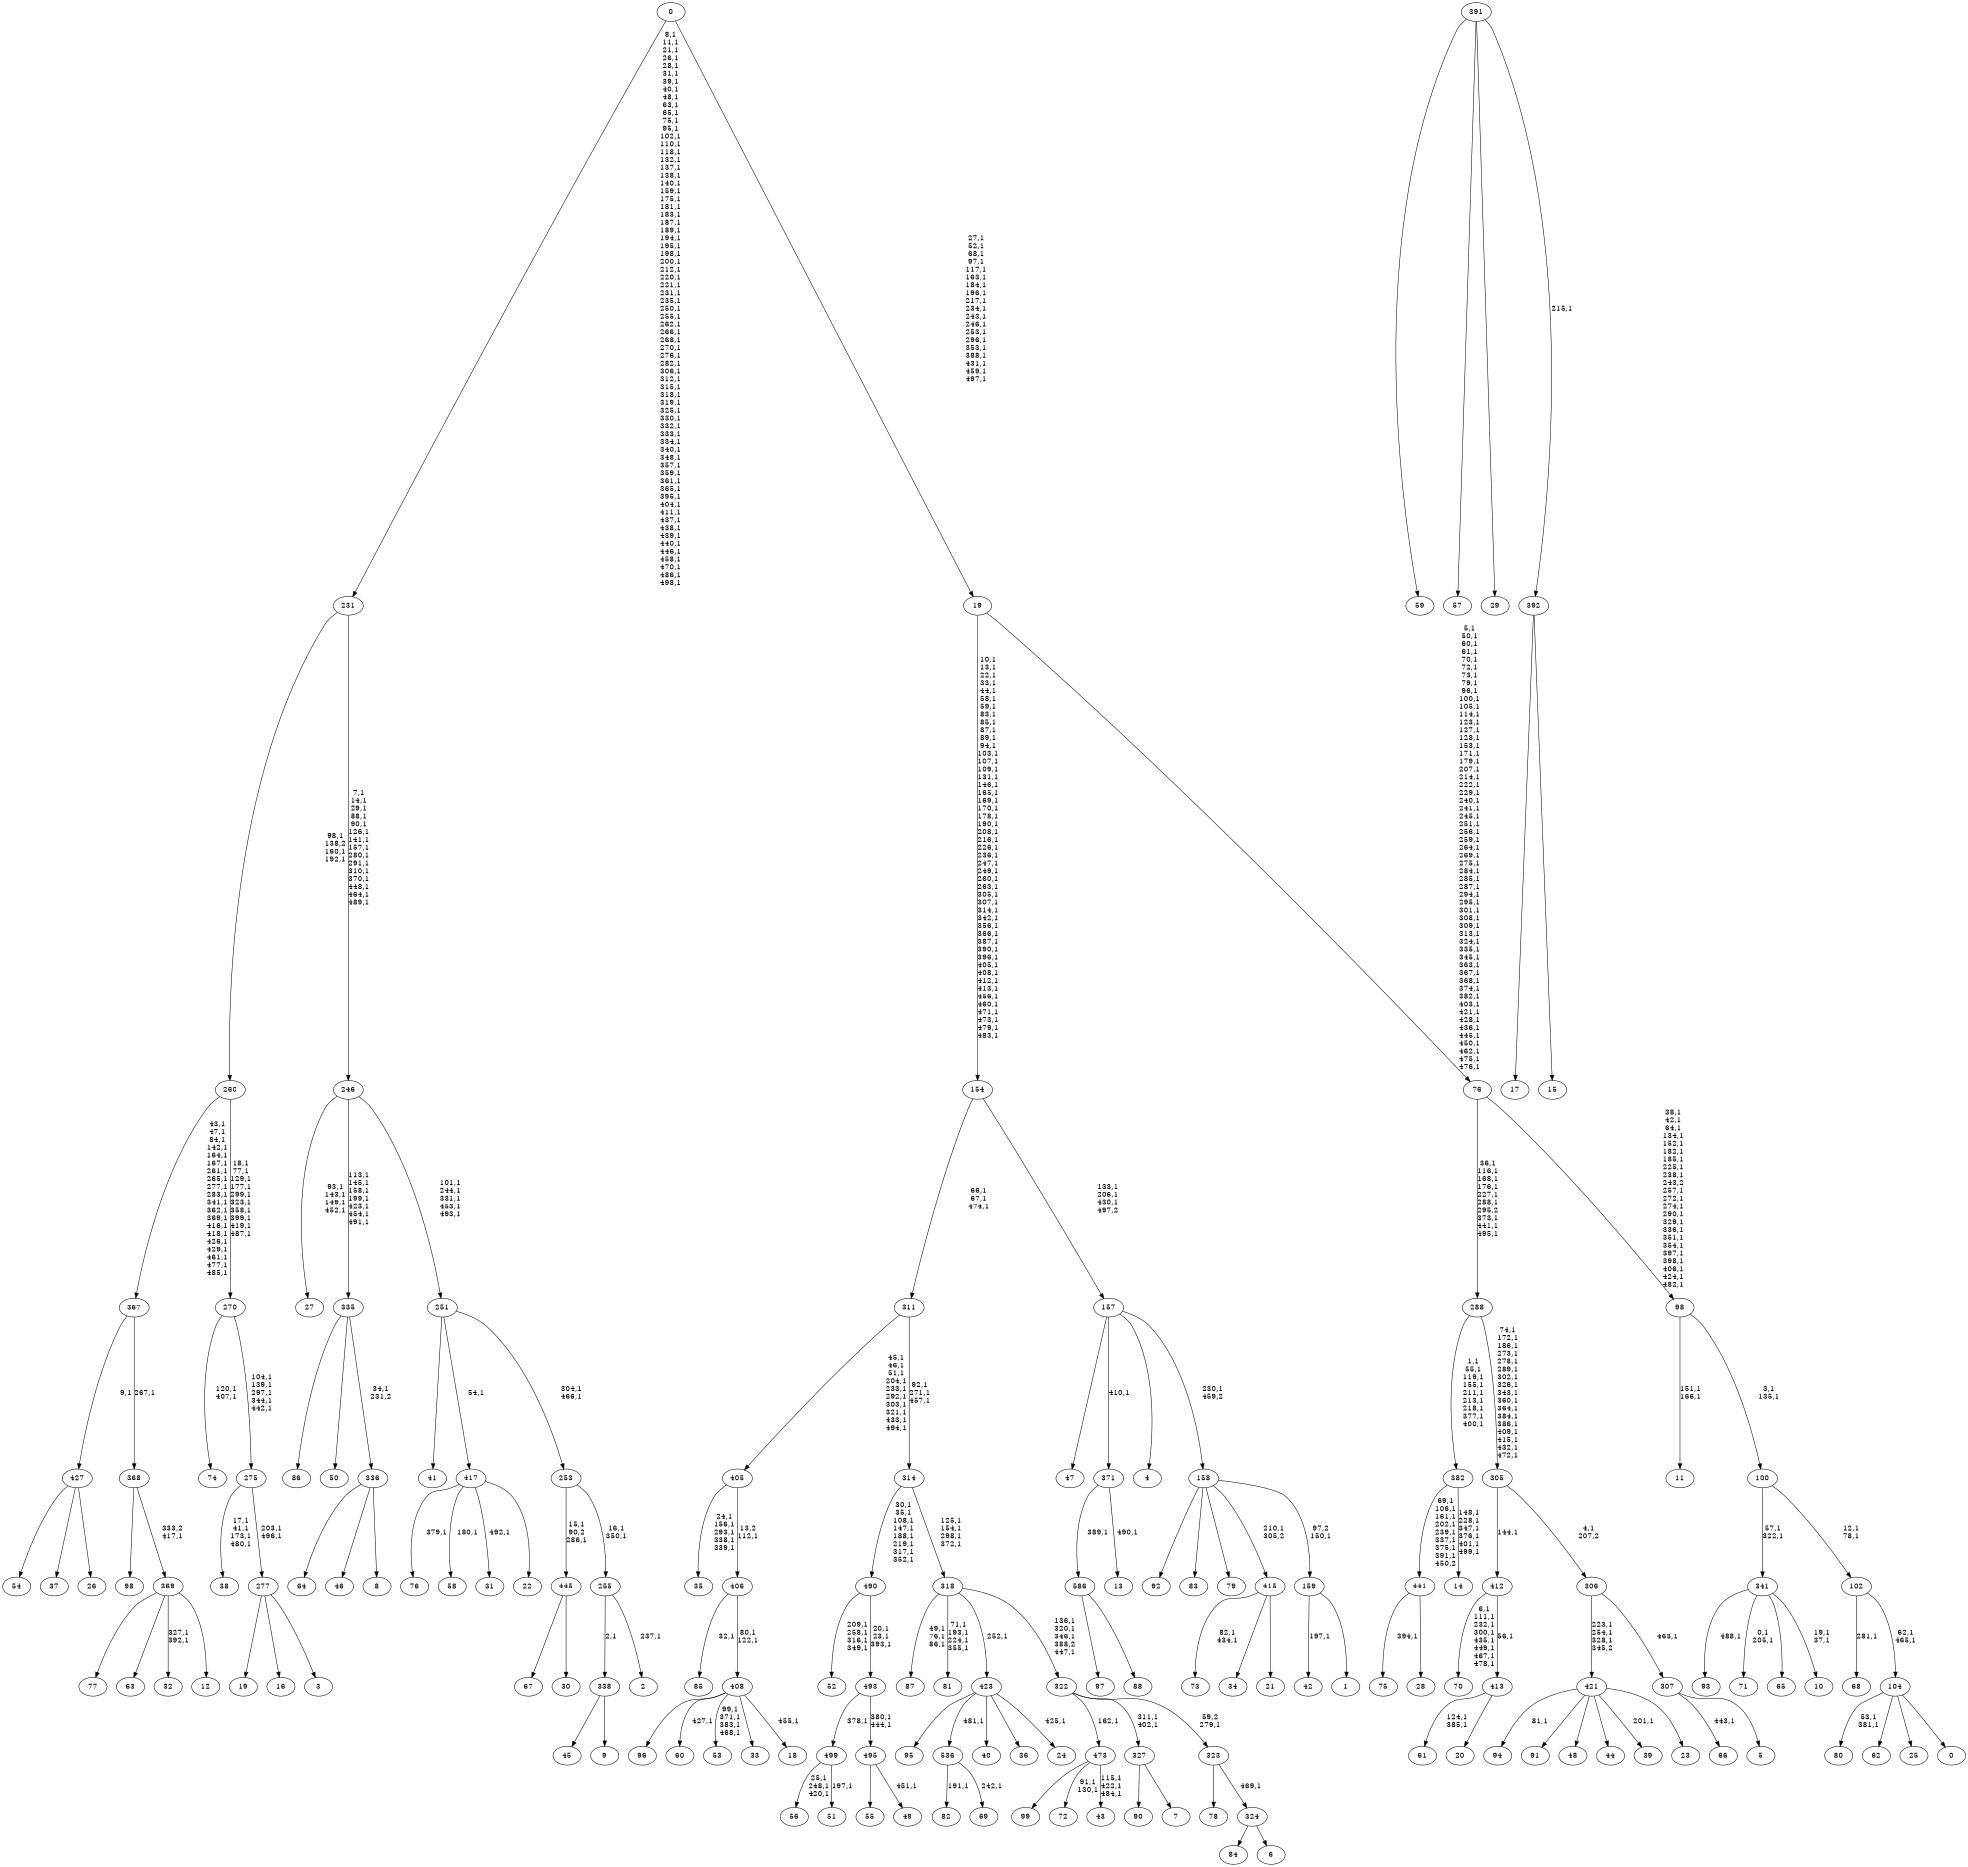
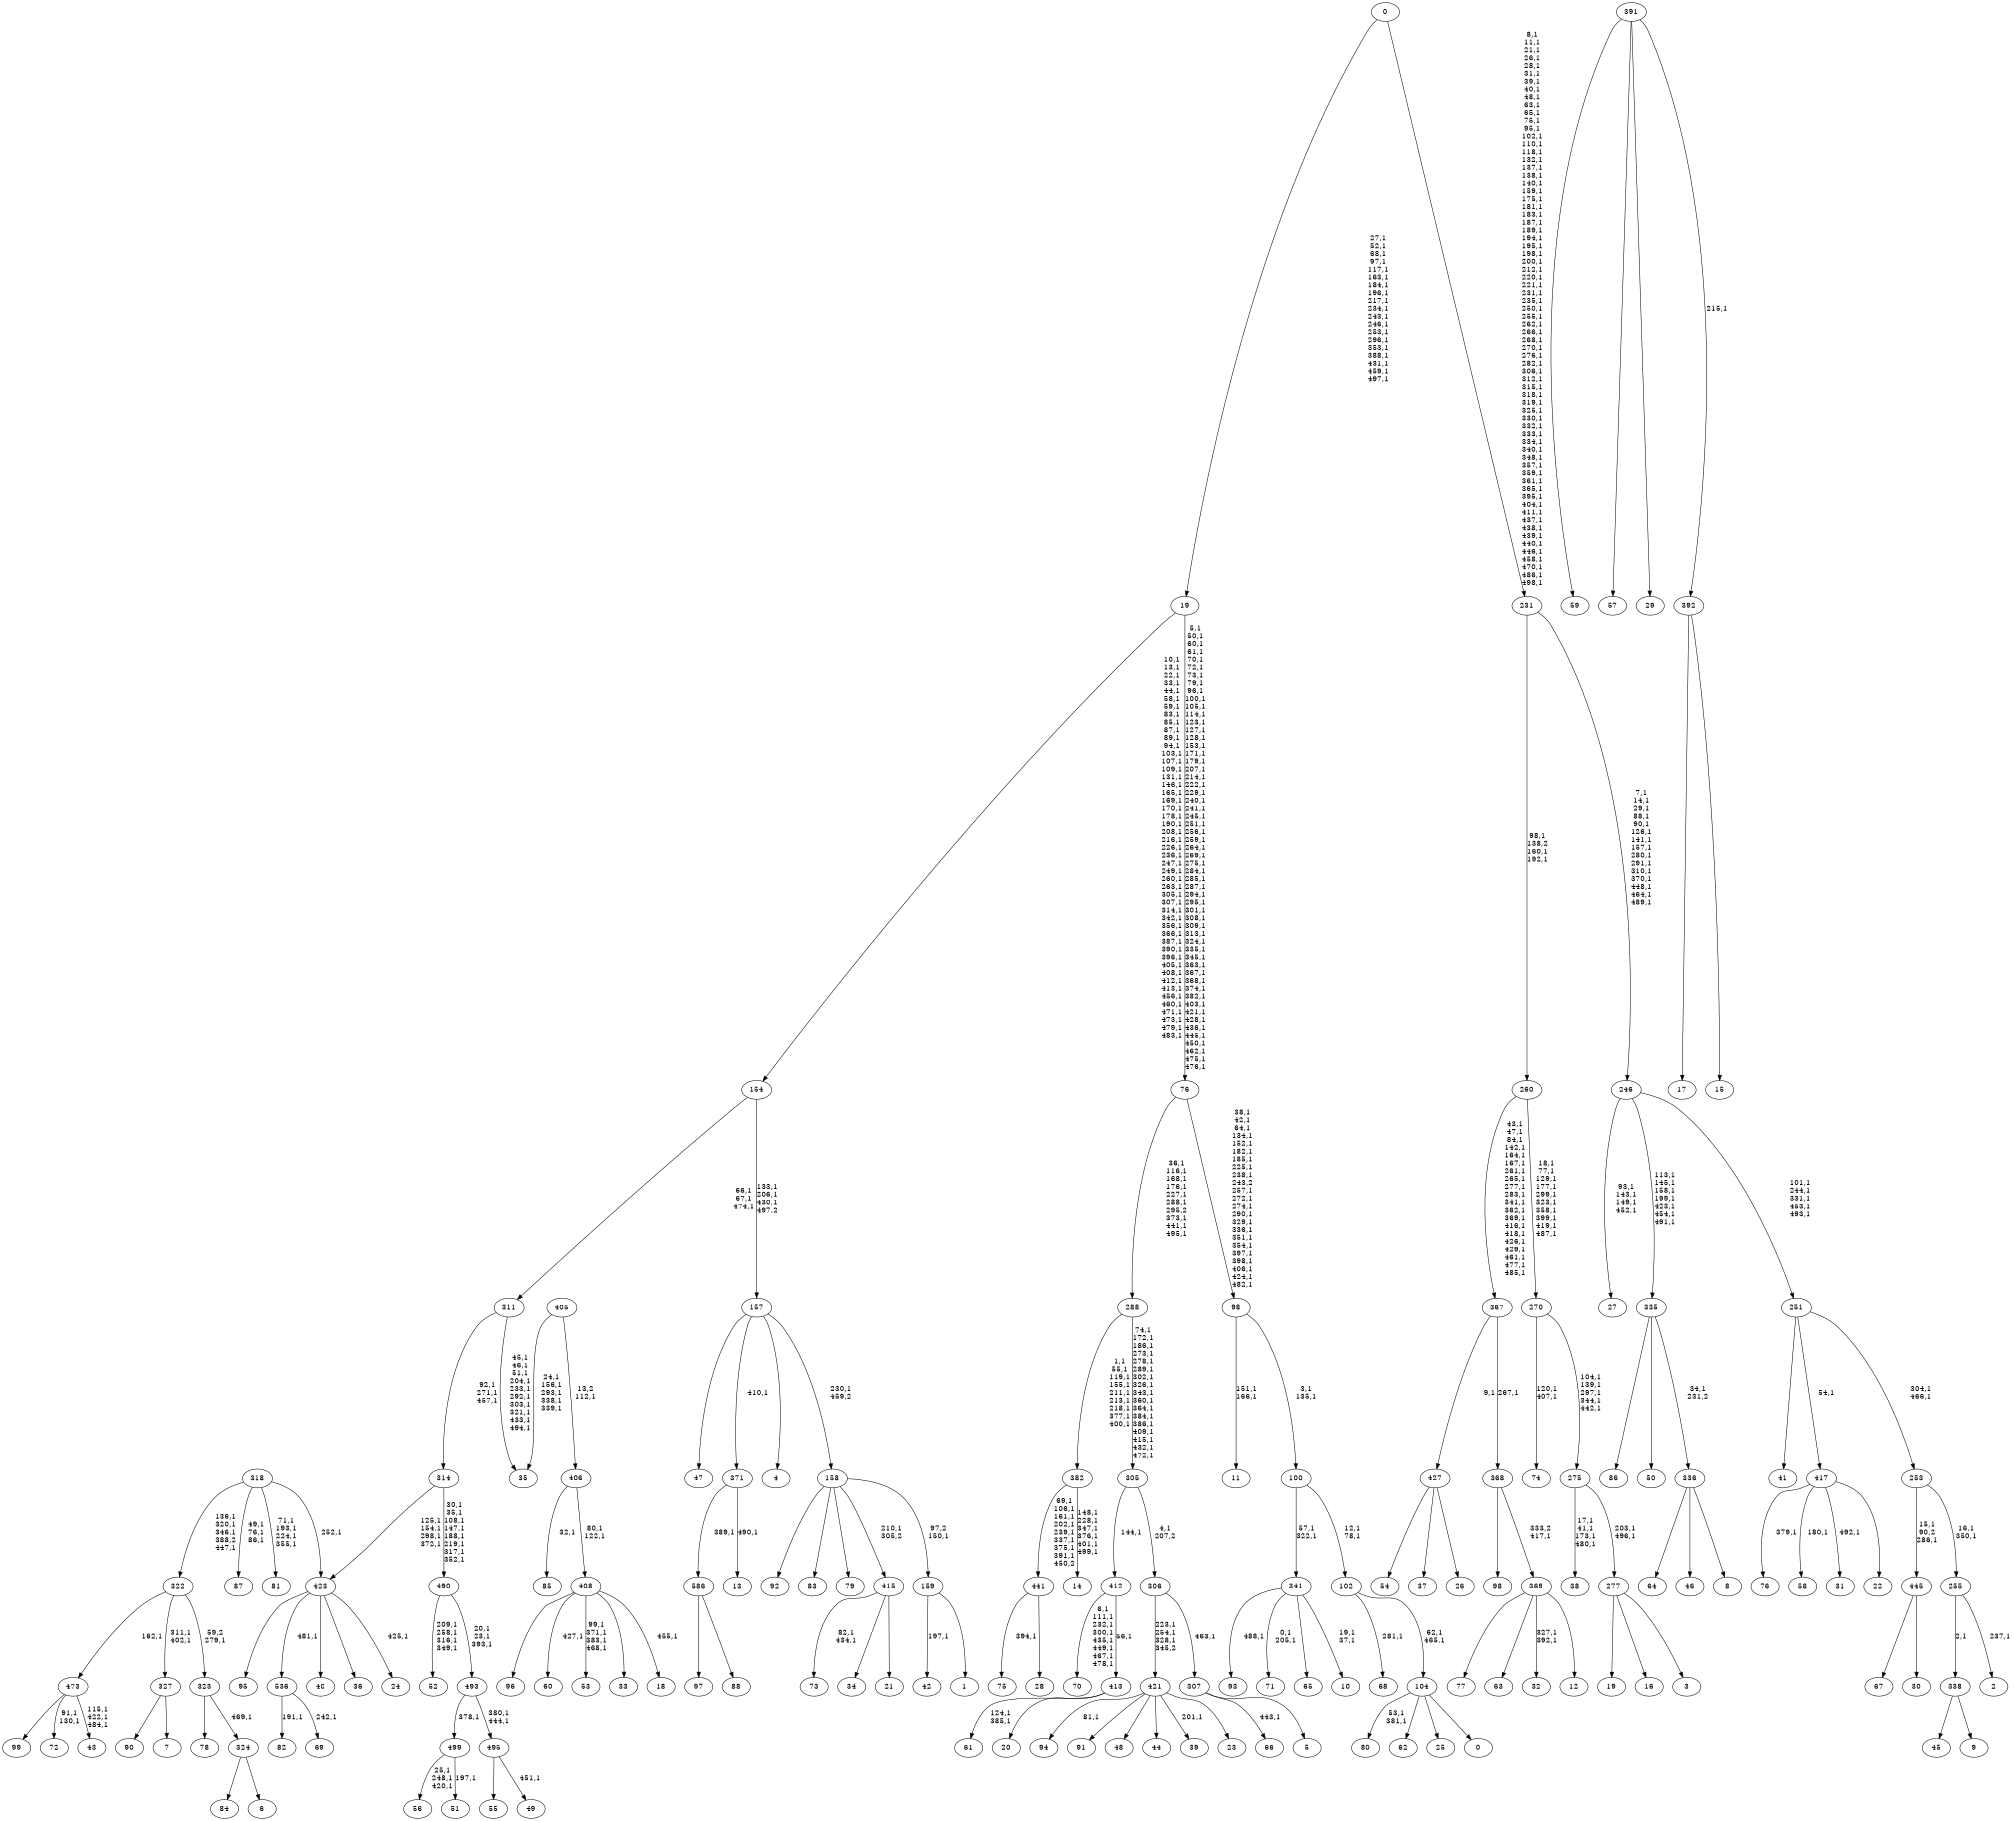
(822, 1388) -> (500, 1392)
(928, 1530) -> (384, 1531)
